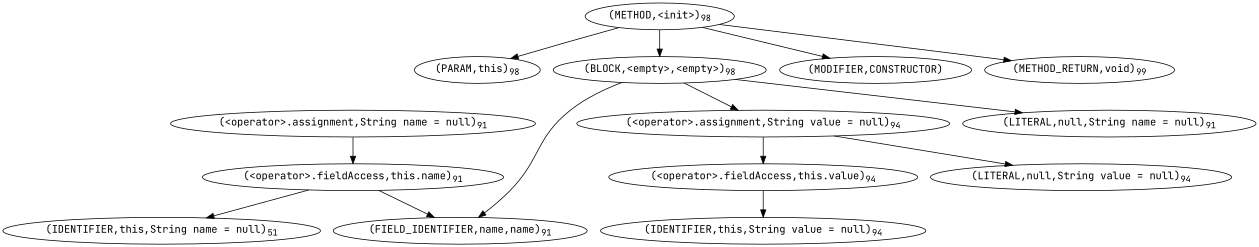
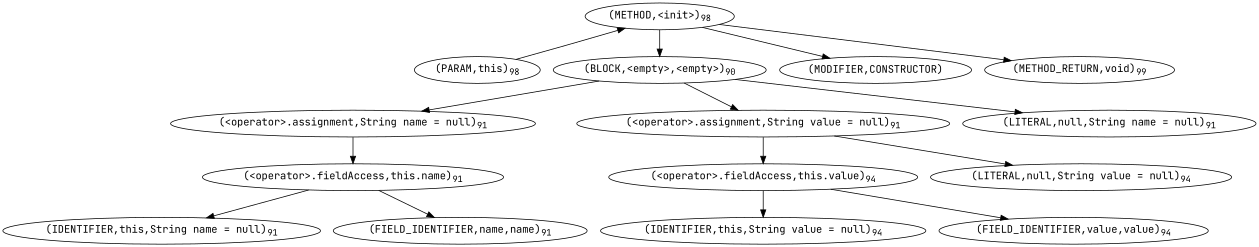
(568, 42) -> (567, 45)
(730, 69) -> (730, 69)
(895, 122) -> (895, 122)
(545, 138) -> (514, 95)
(273, 230) -> (273, 230)
none -> (1074, 231)
